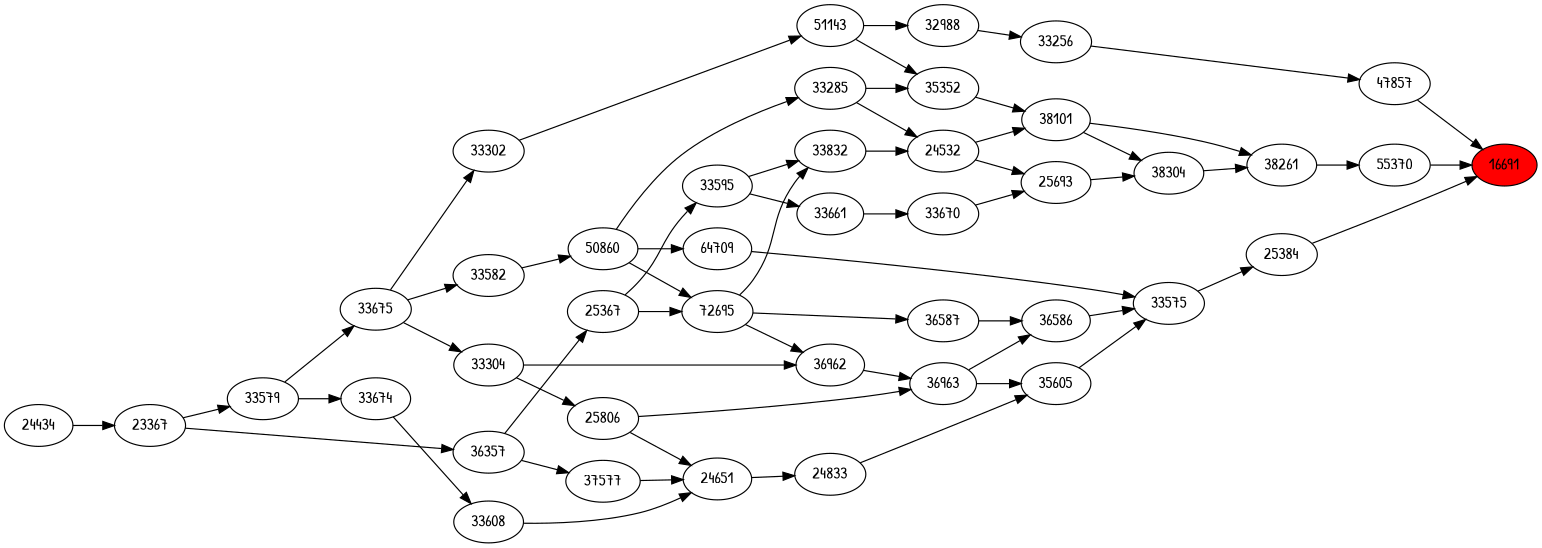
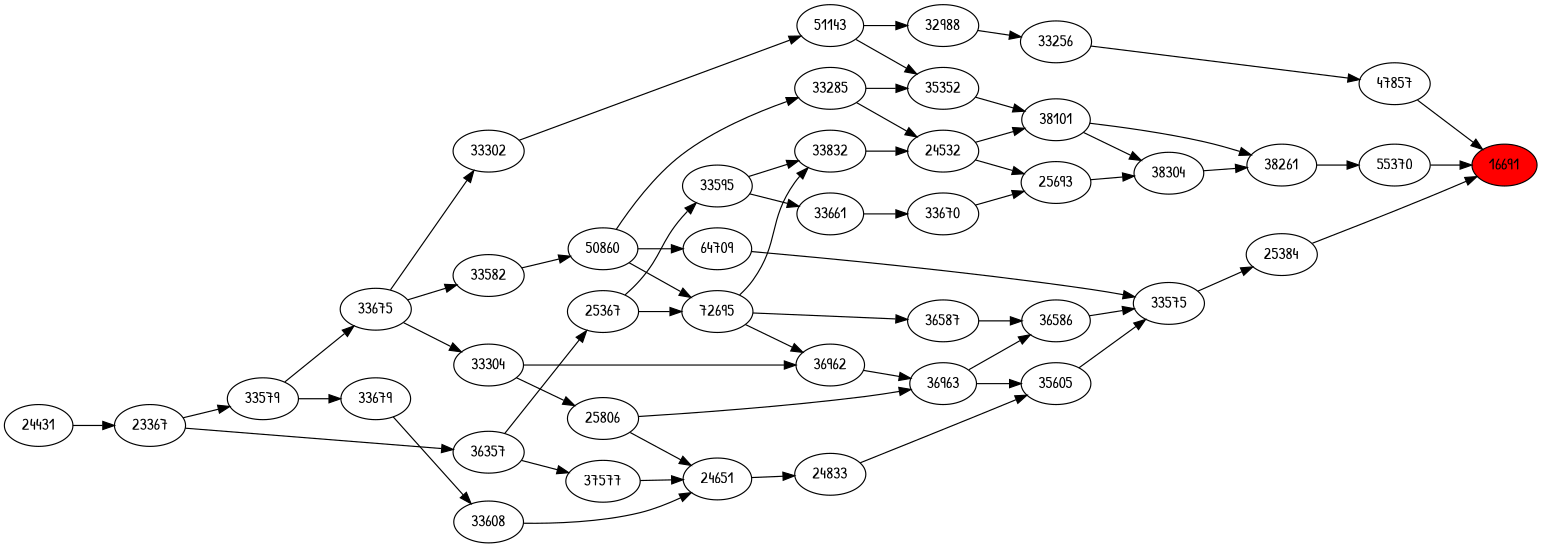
(376, 399) -> (376, 399)
(39, 425) -> (39, 425)
